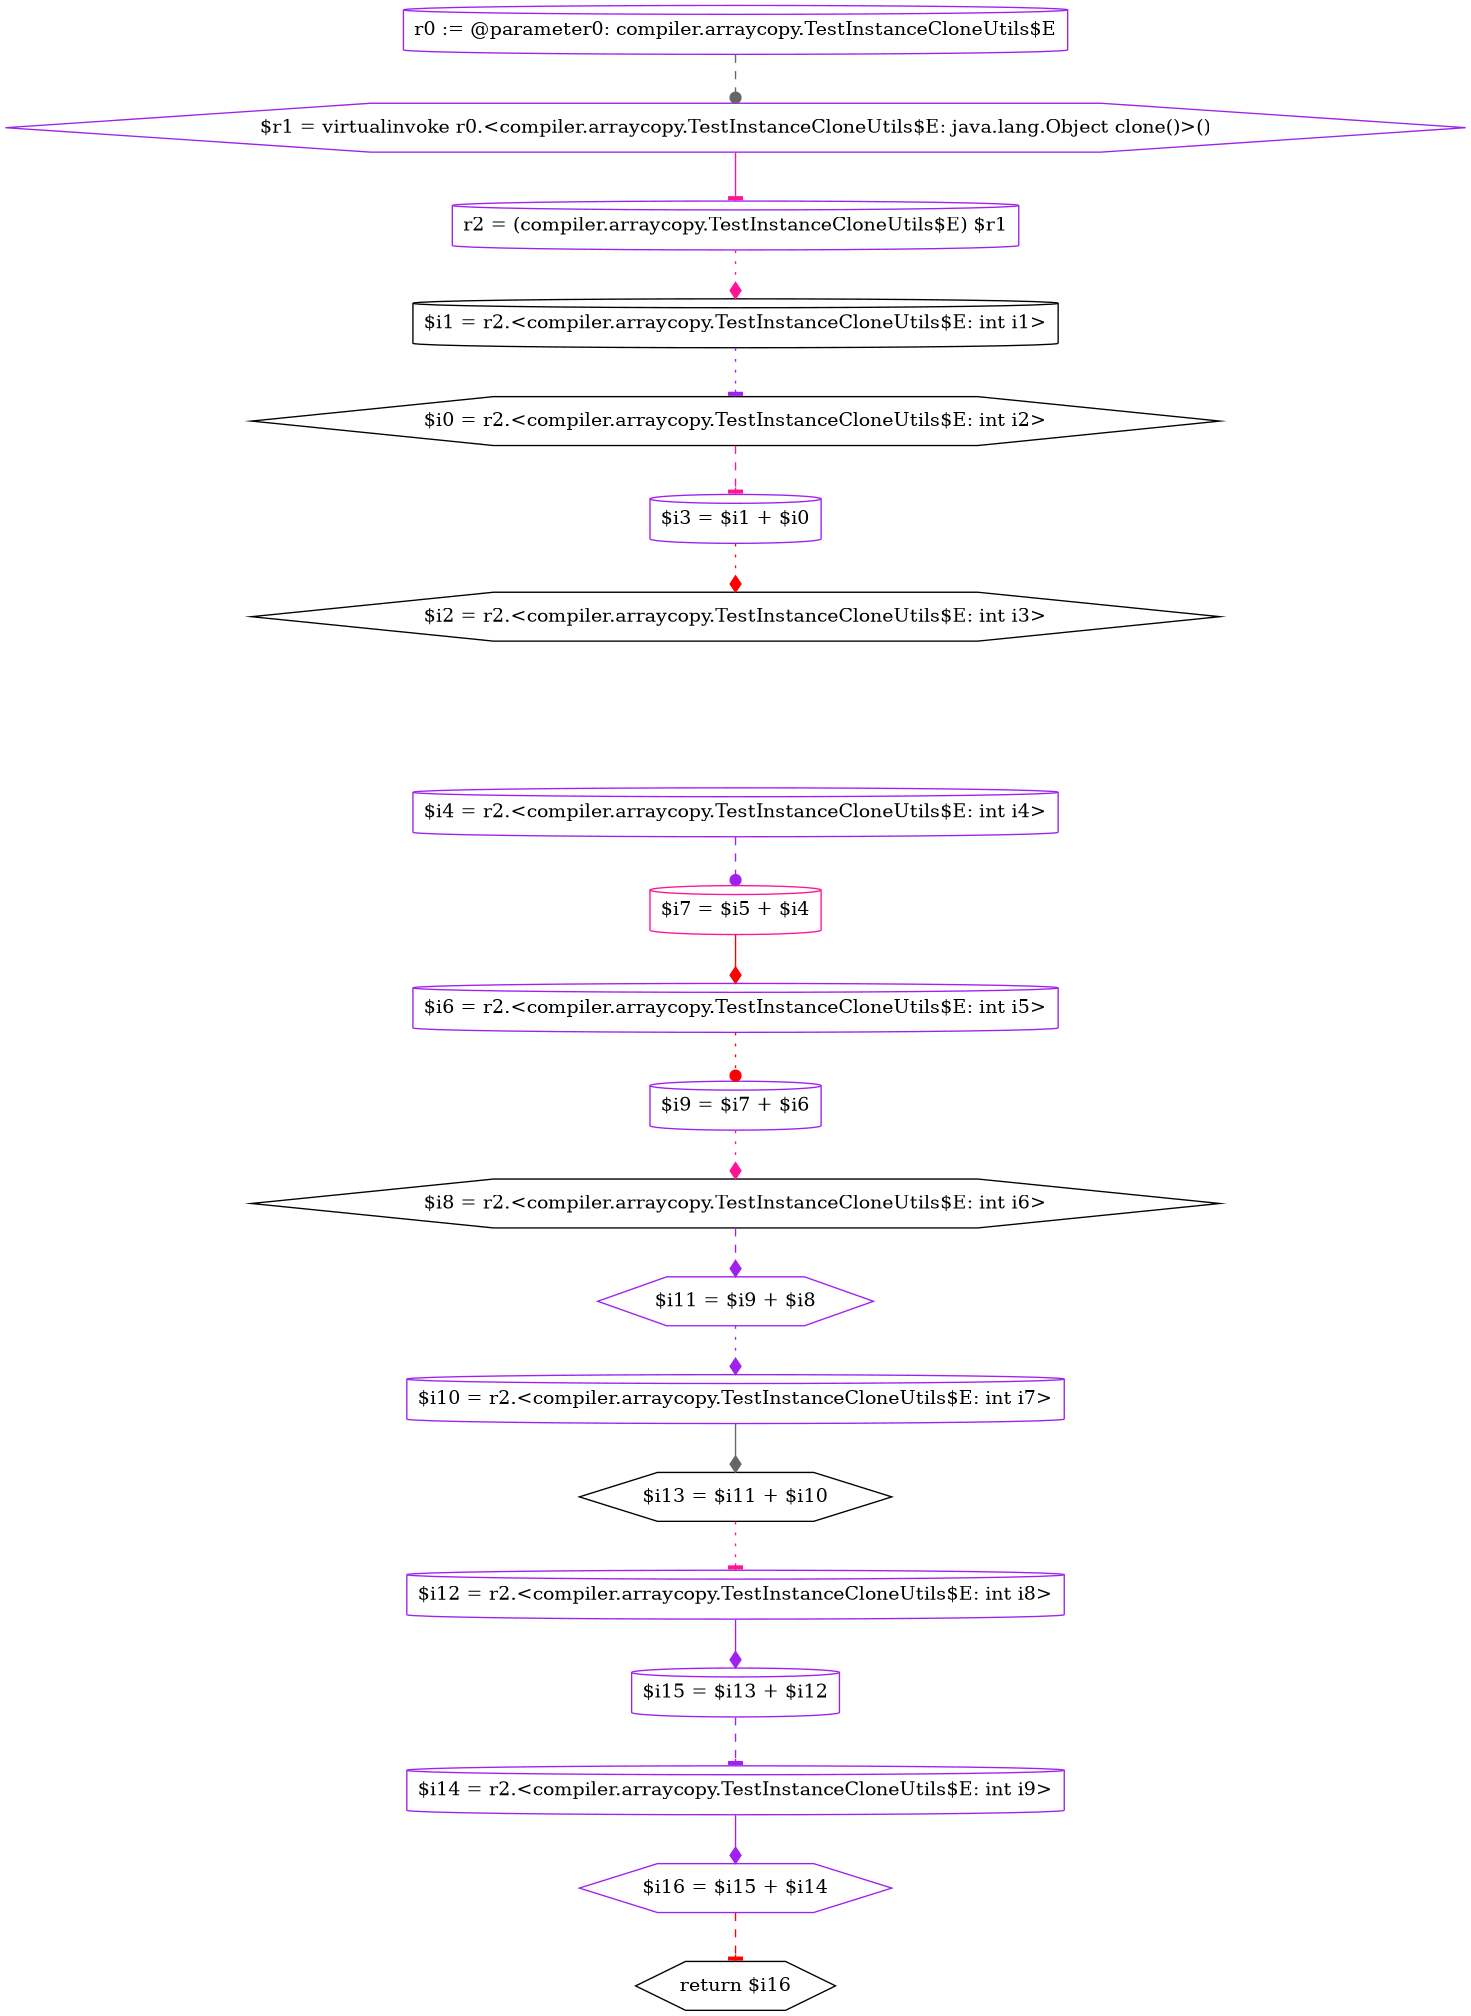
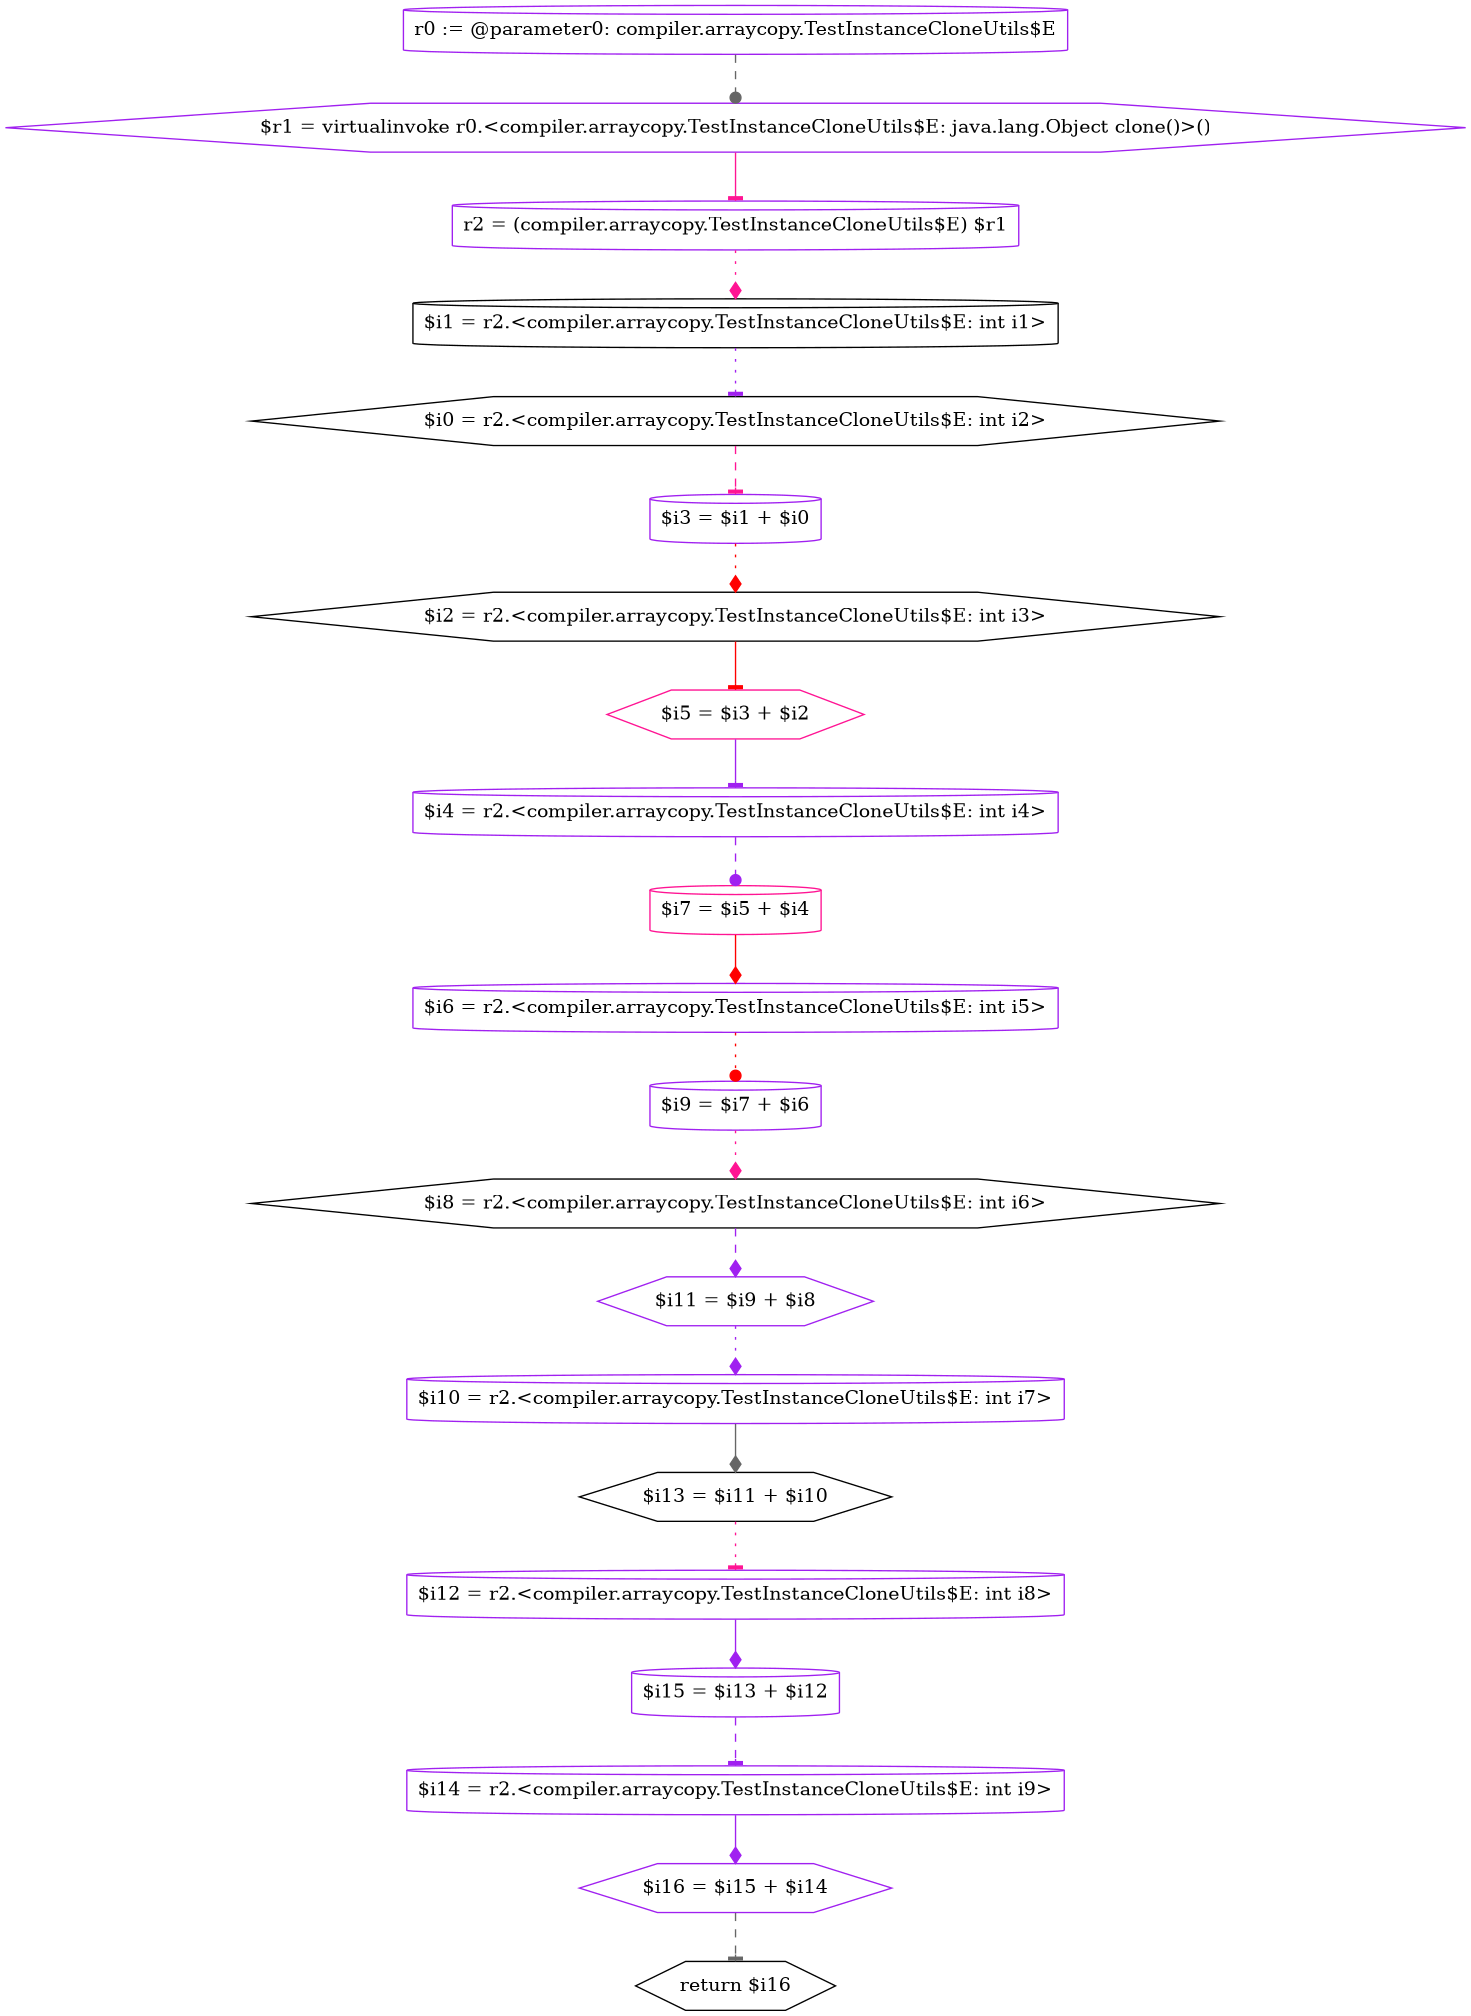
none -> (736, 714)
(736, 1934) -> (736, 1934)
